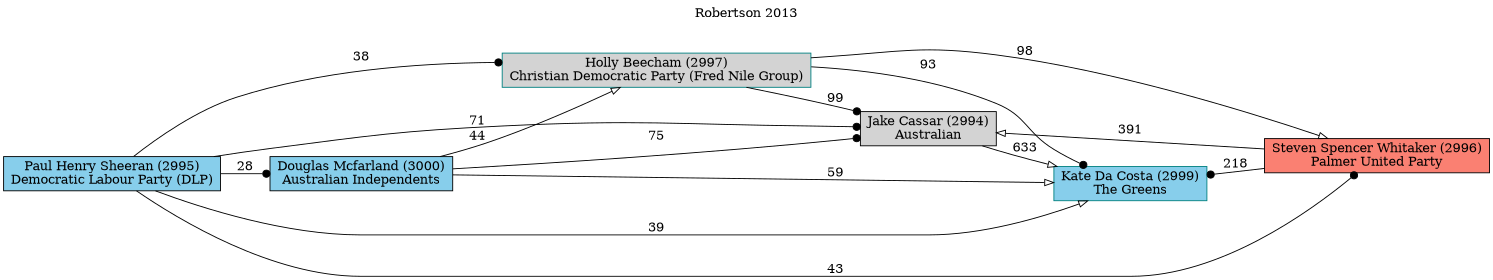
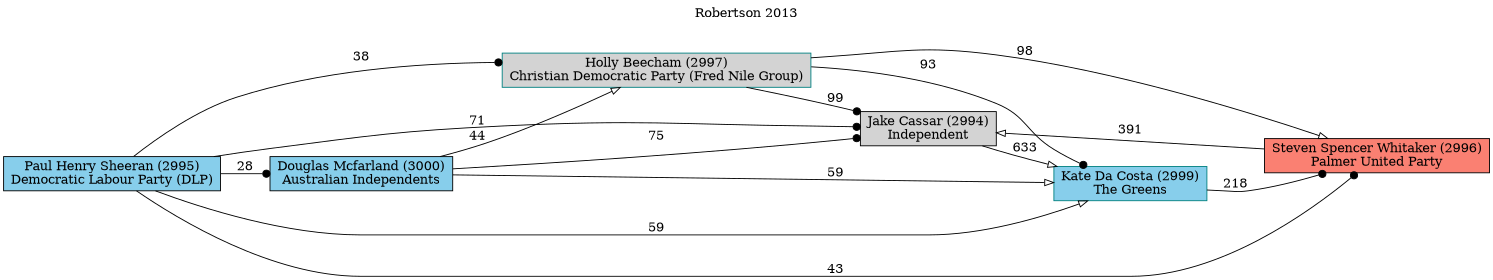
(928, 129) -> (928, 129)
(1239, 171) -> (1264, 188)
(657, 228) -> (657, 228)
